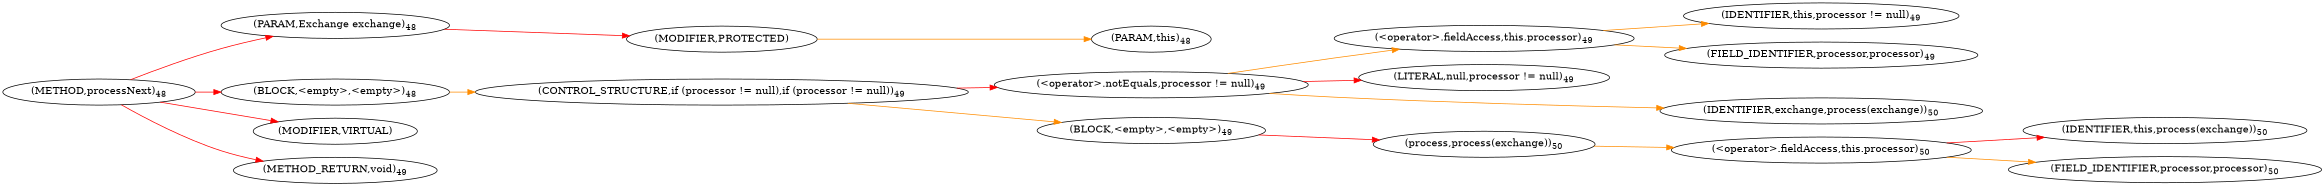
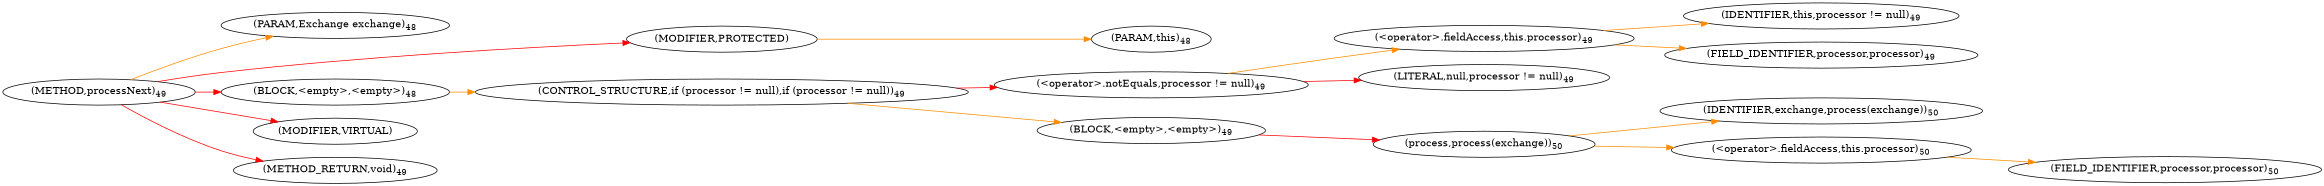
(533, 32) -> (390, 57)
(197, 56) -> (197, 56)
(161, 91) -> (161, 91)
(1463, 102) -> (1640, 129)
(2165, 131) -> none
